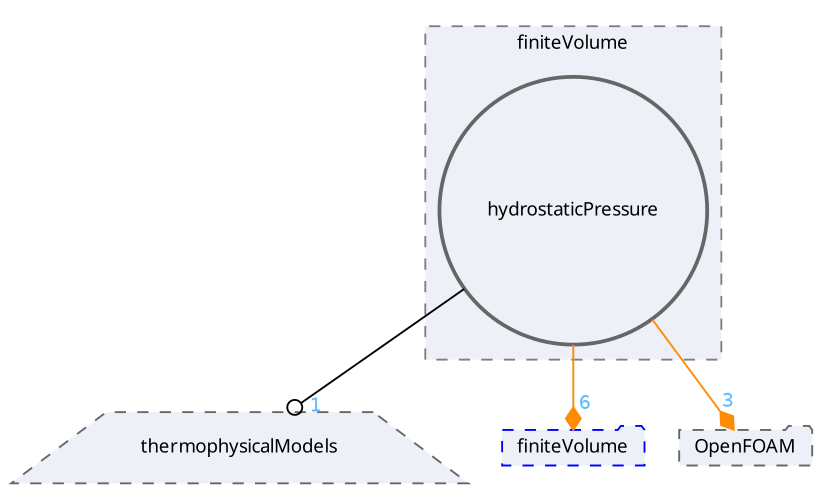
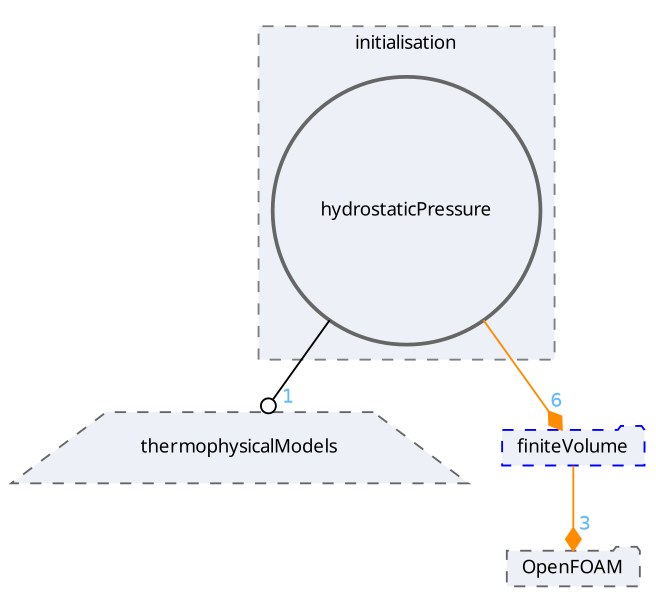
(573, 44) -> (407, 44)
(691, 372) -> (573, 497)
